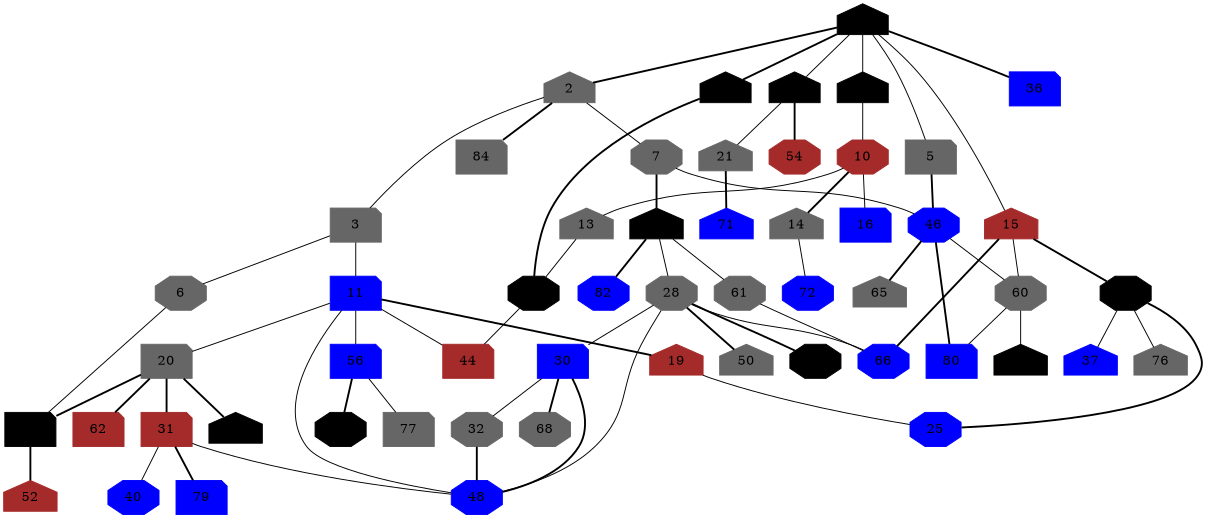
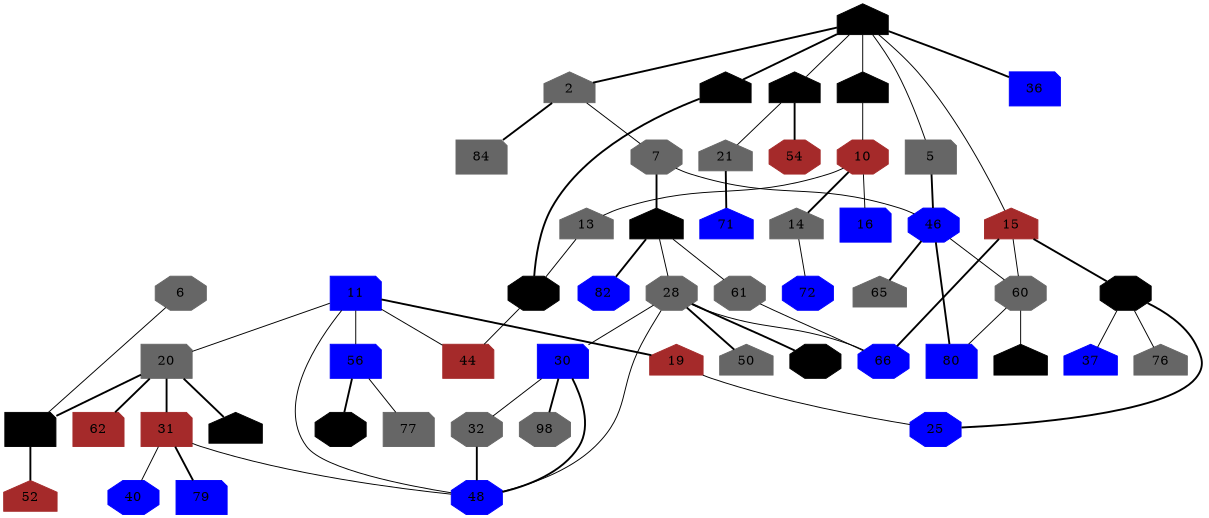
(356, 225) -> none
(545, 429) -> (545, 429)
